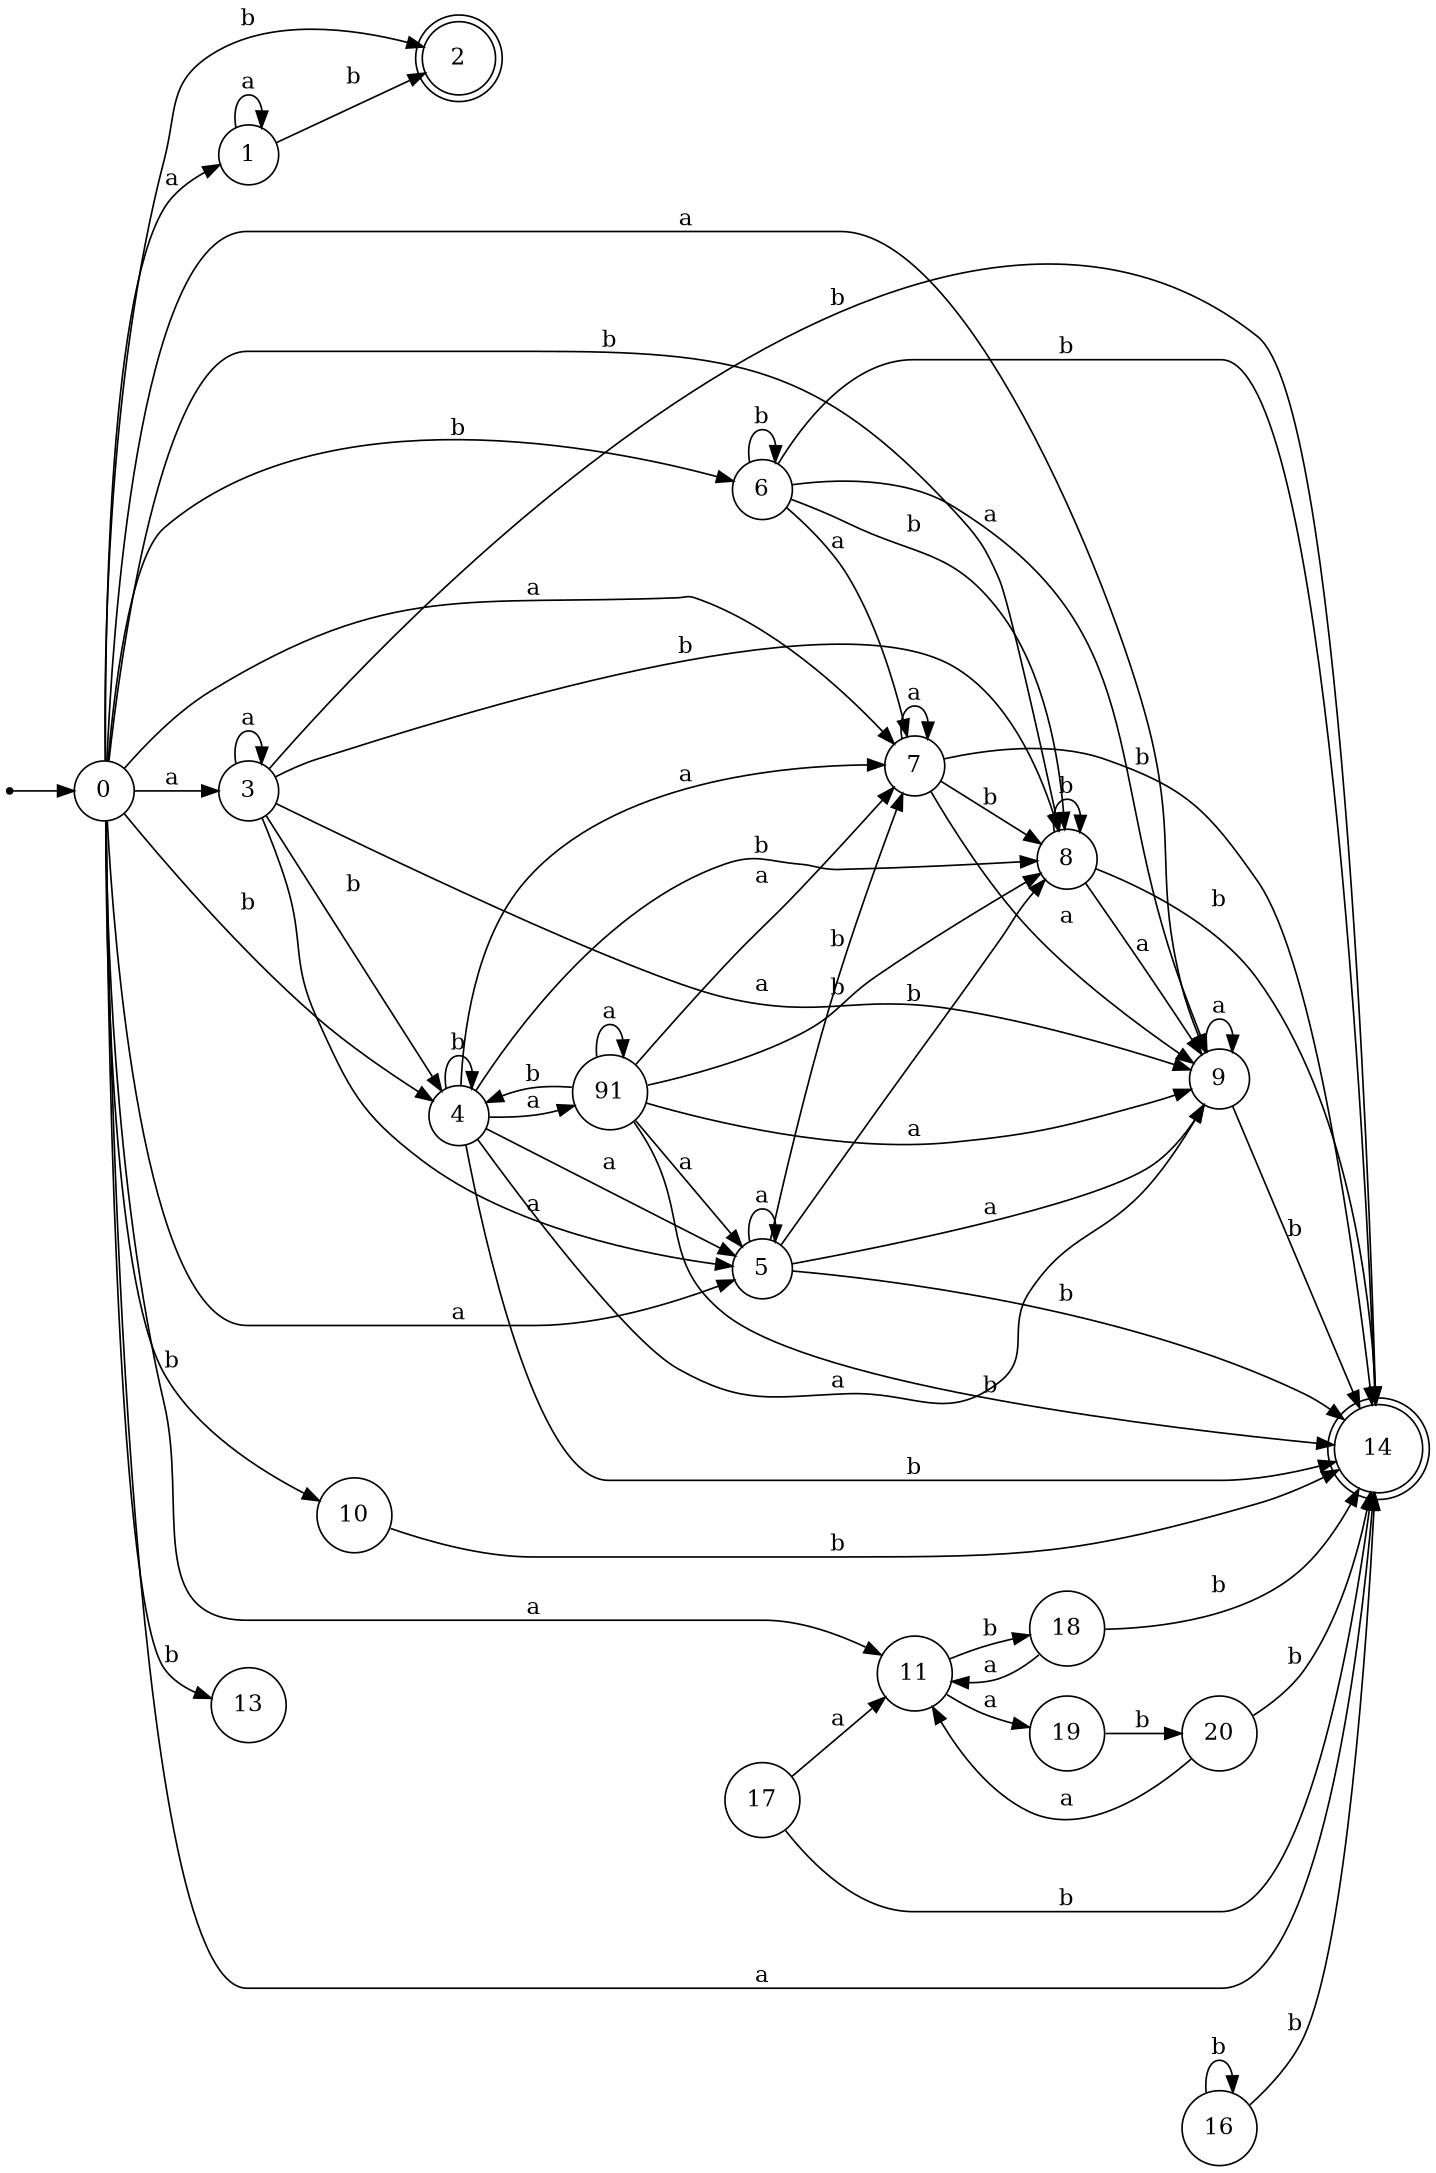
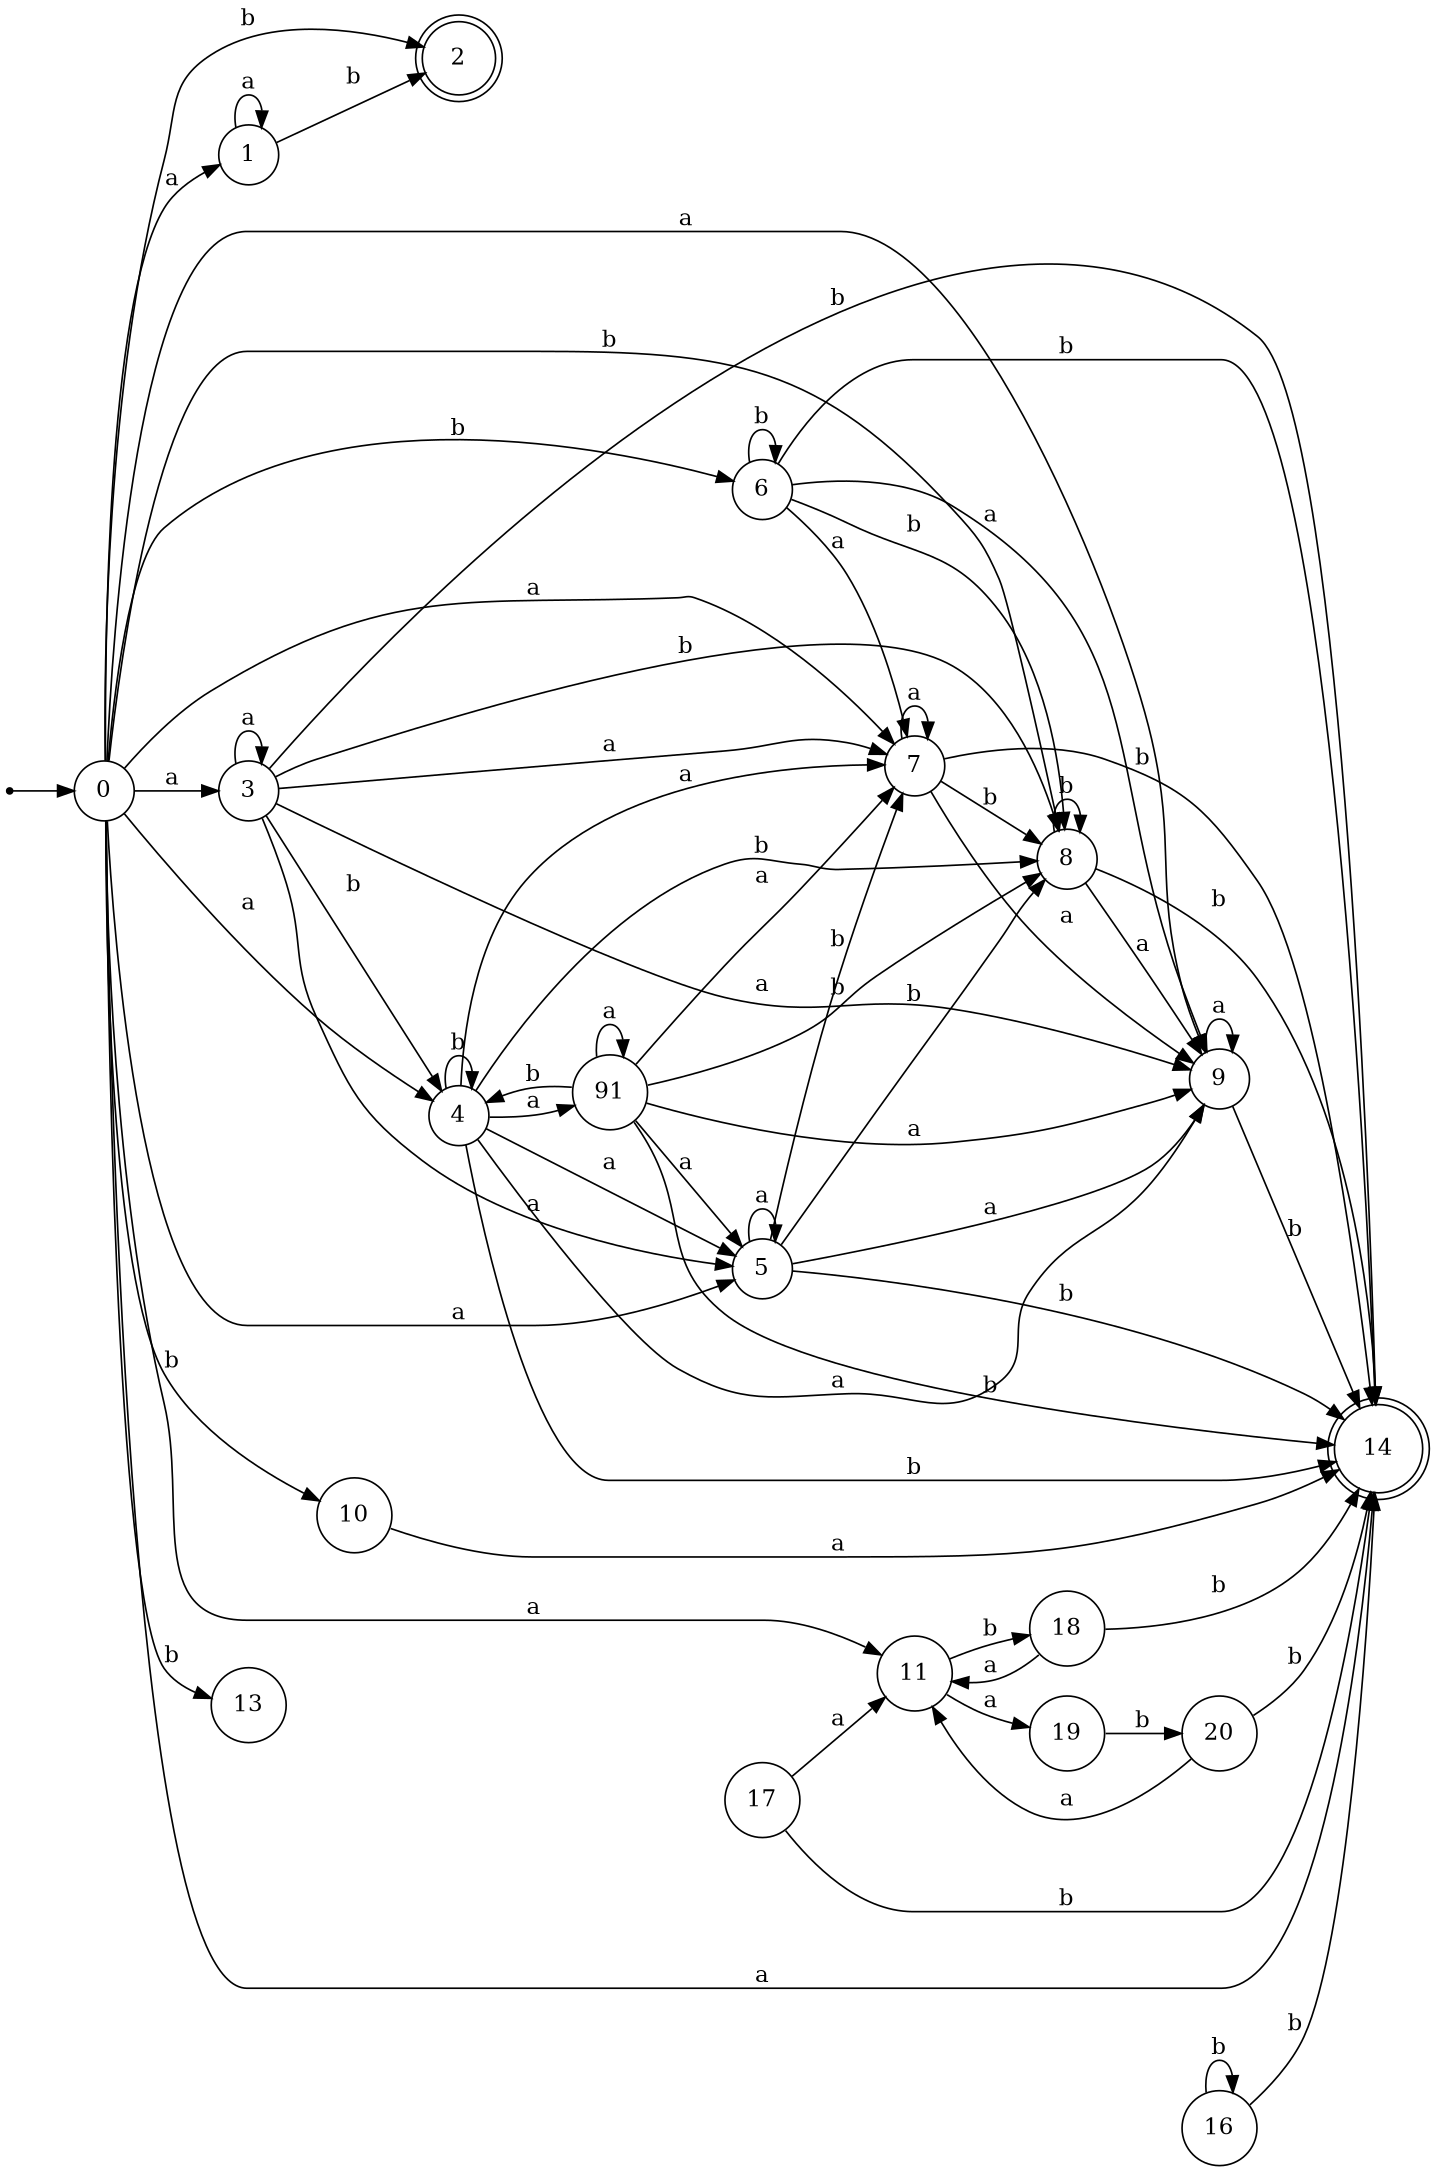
none -> (575, 763)
(249, 903) -> (249, 903)
(839, 1544) -> (839, 1544)
